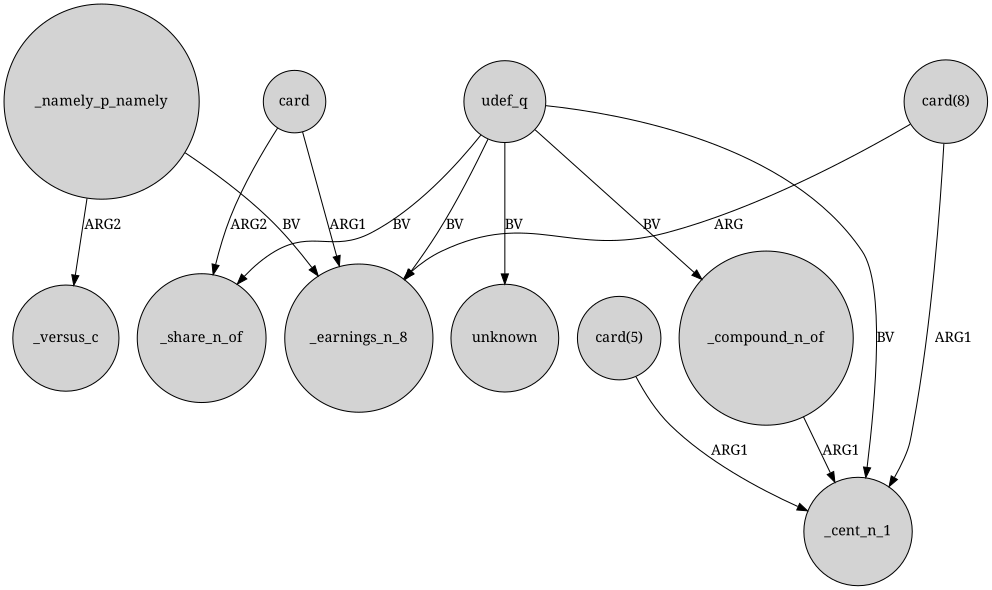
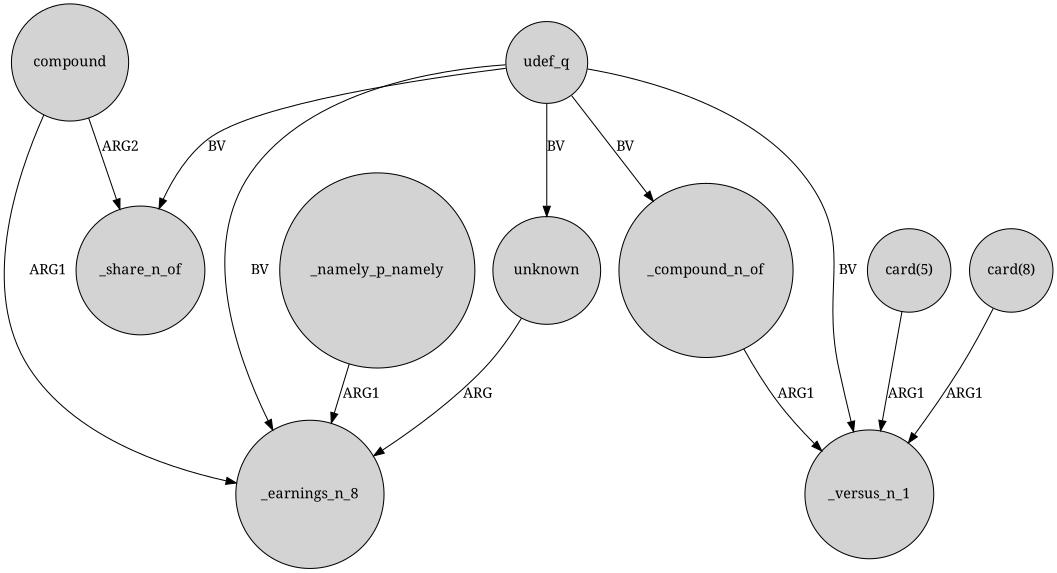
(295, 102) -> (70, 62)
(292, 225) -> (361, 394)
(668, 232) -> (460, 392)
(66, 338) -> none
(858, 532) -> (869, 494)
